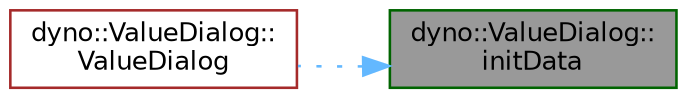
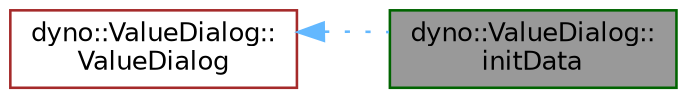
(330, 66) -> (357, 32)
